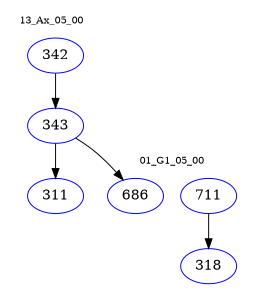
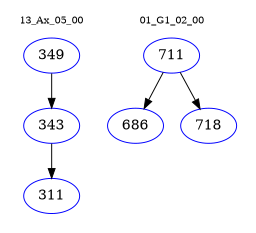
(56, 56) -> (52, 56)
(172, 161) -> (172, 21)
(106, 162) -> (156, 86)
(209, 266) -> (209, 126)
